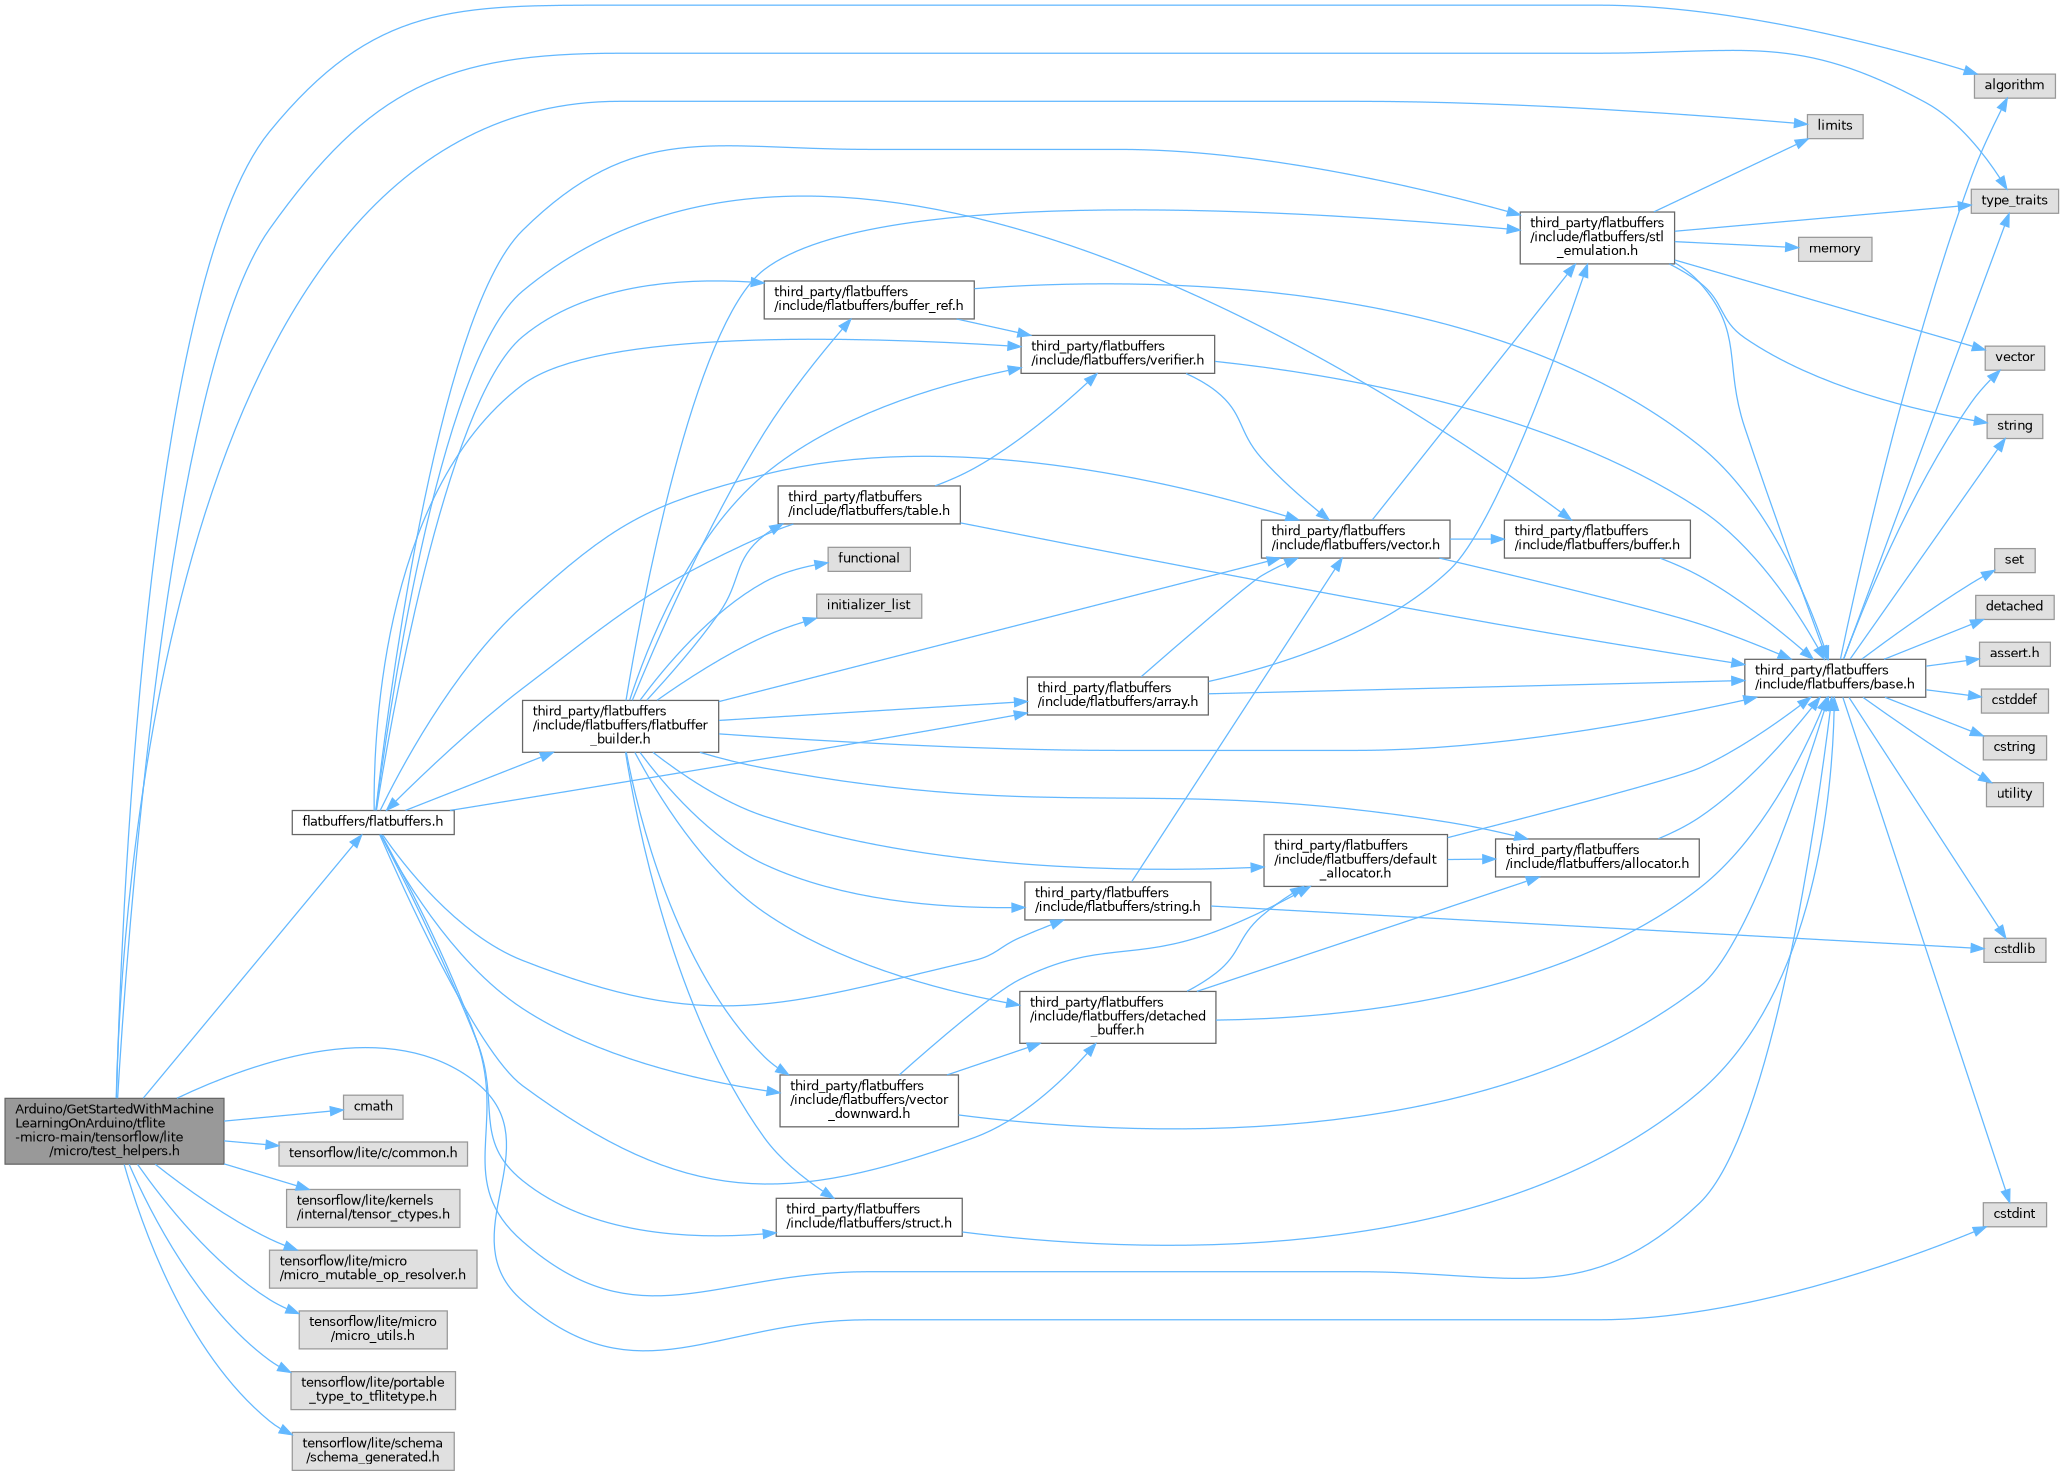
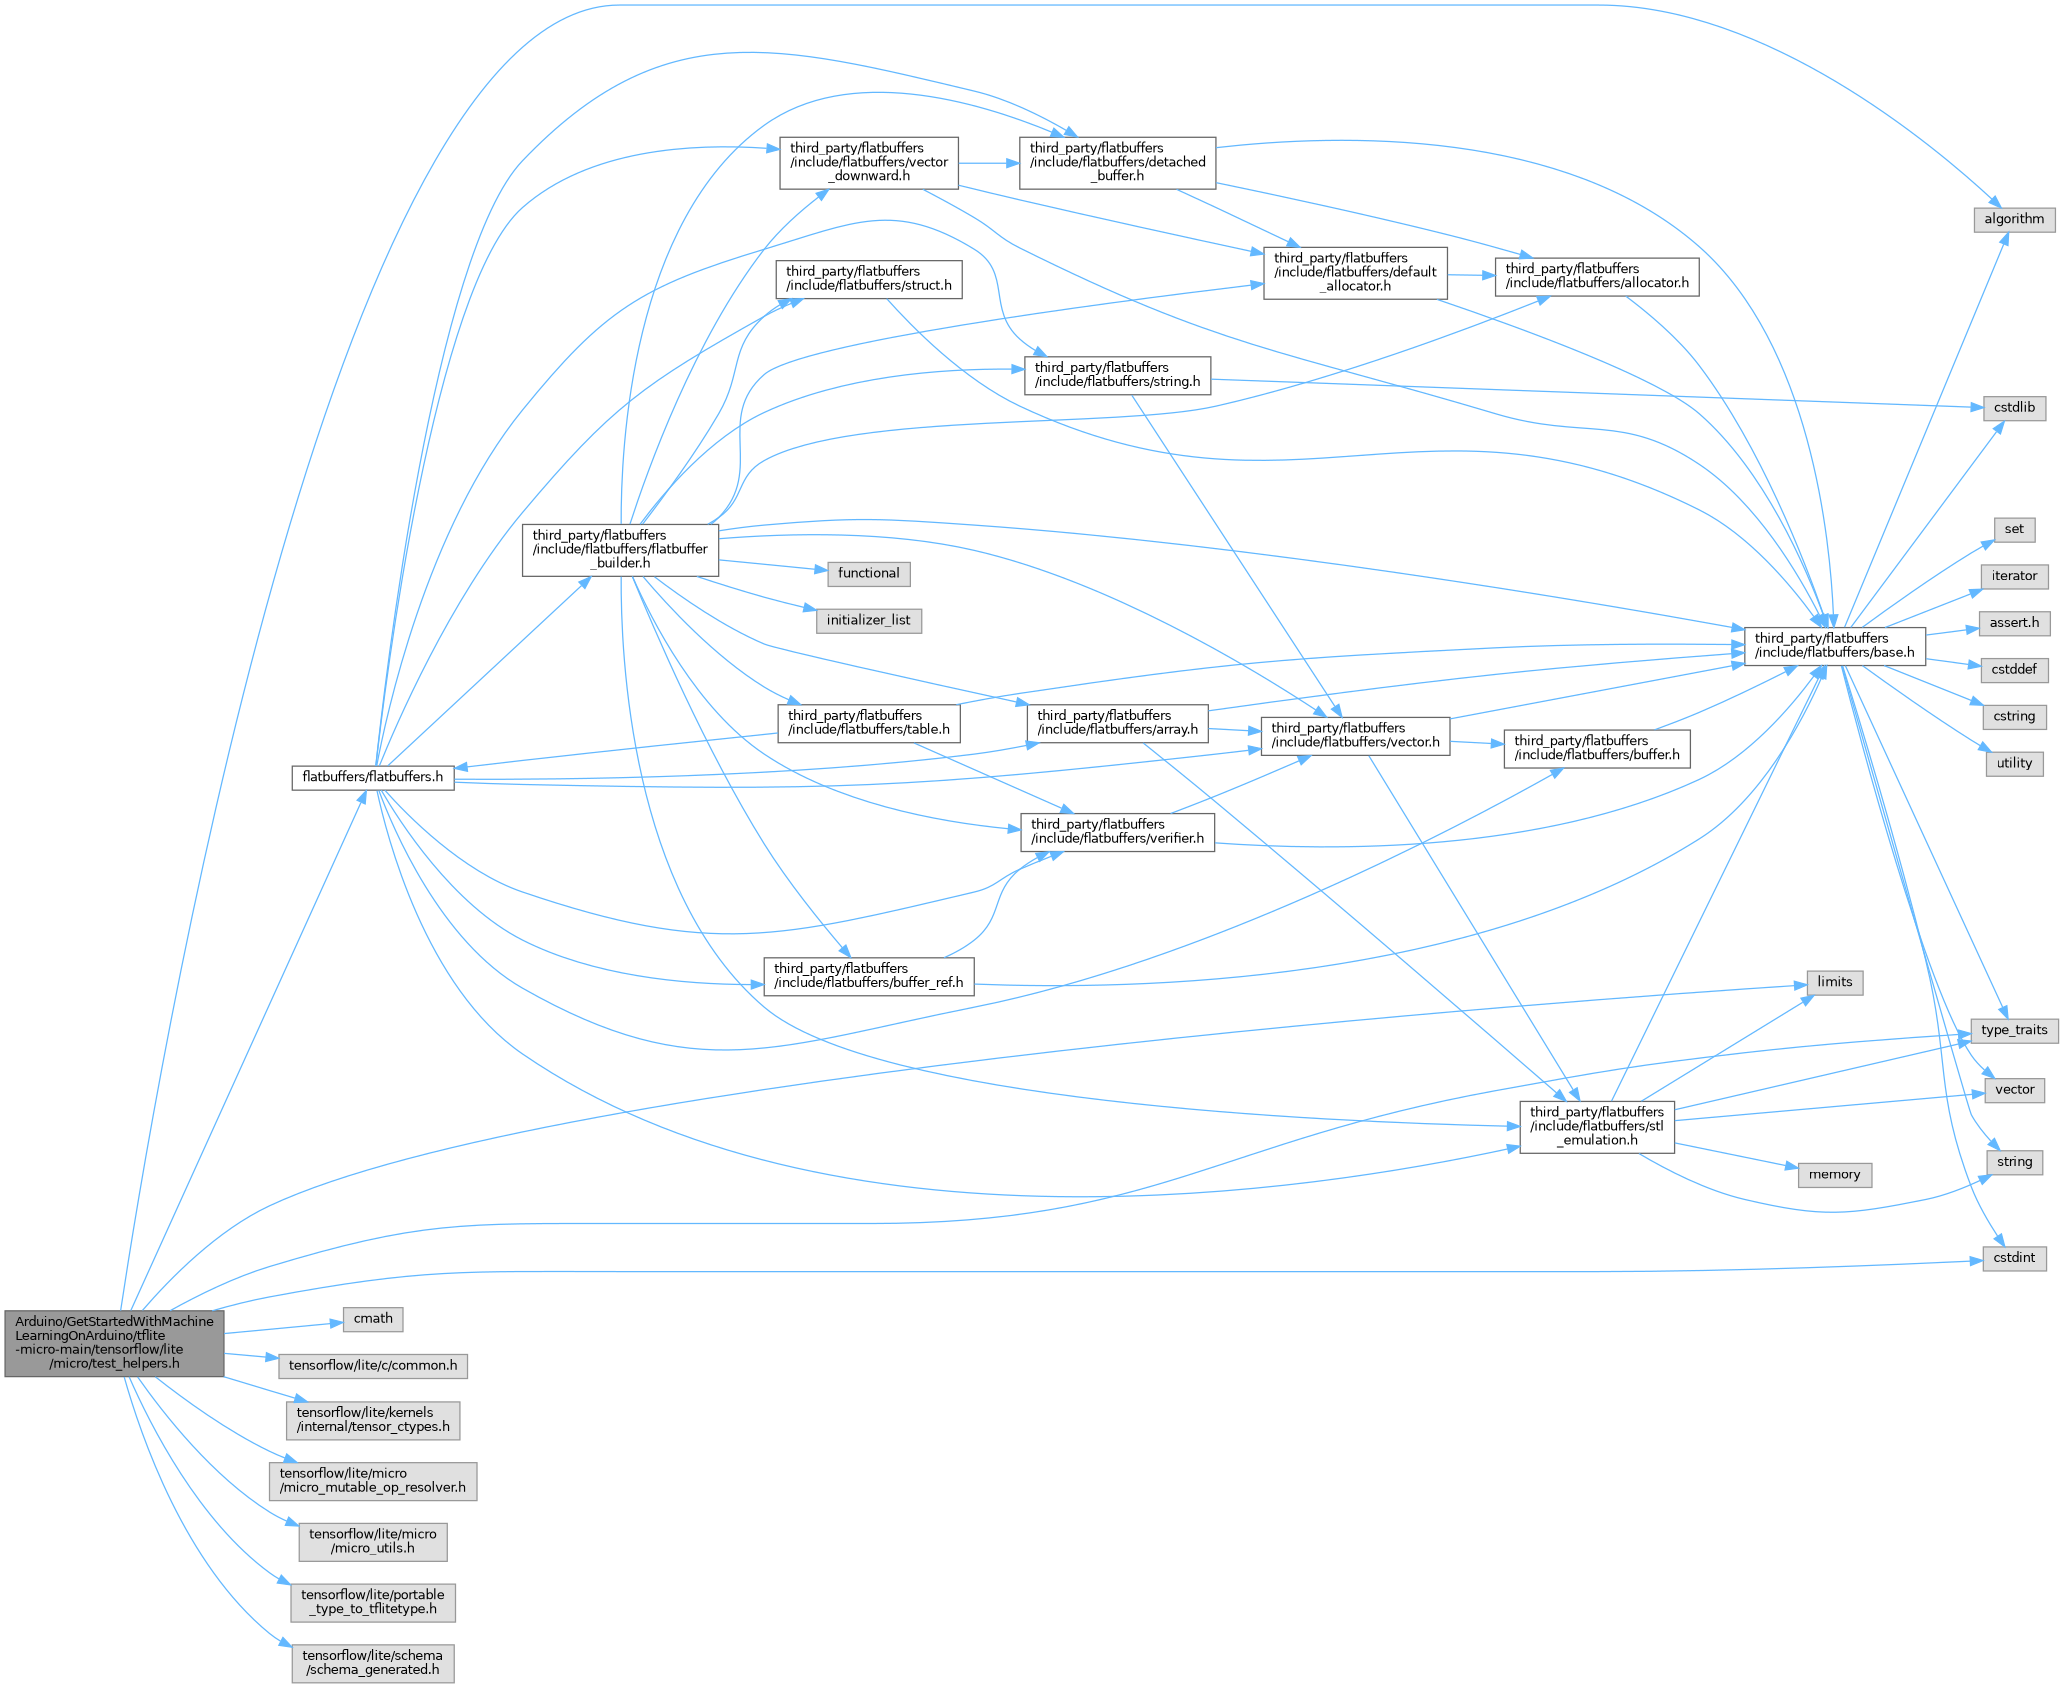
(2015, 607) -> (2015, 577)
(1151, 1272) -> none
